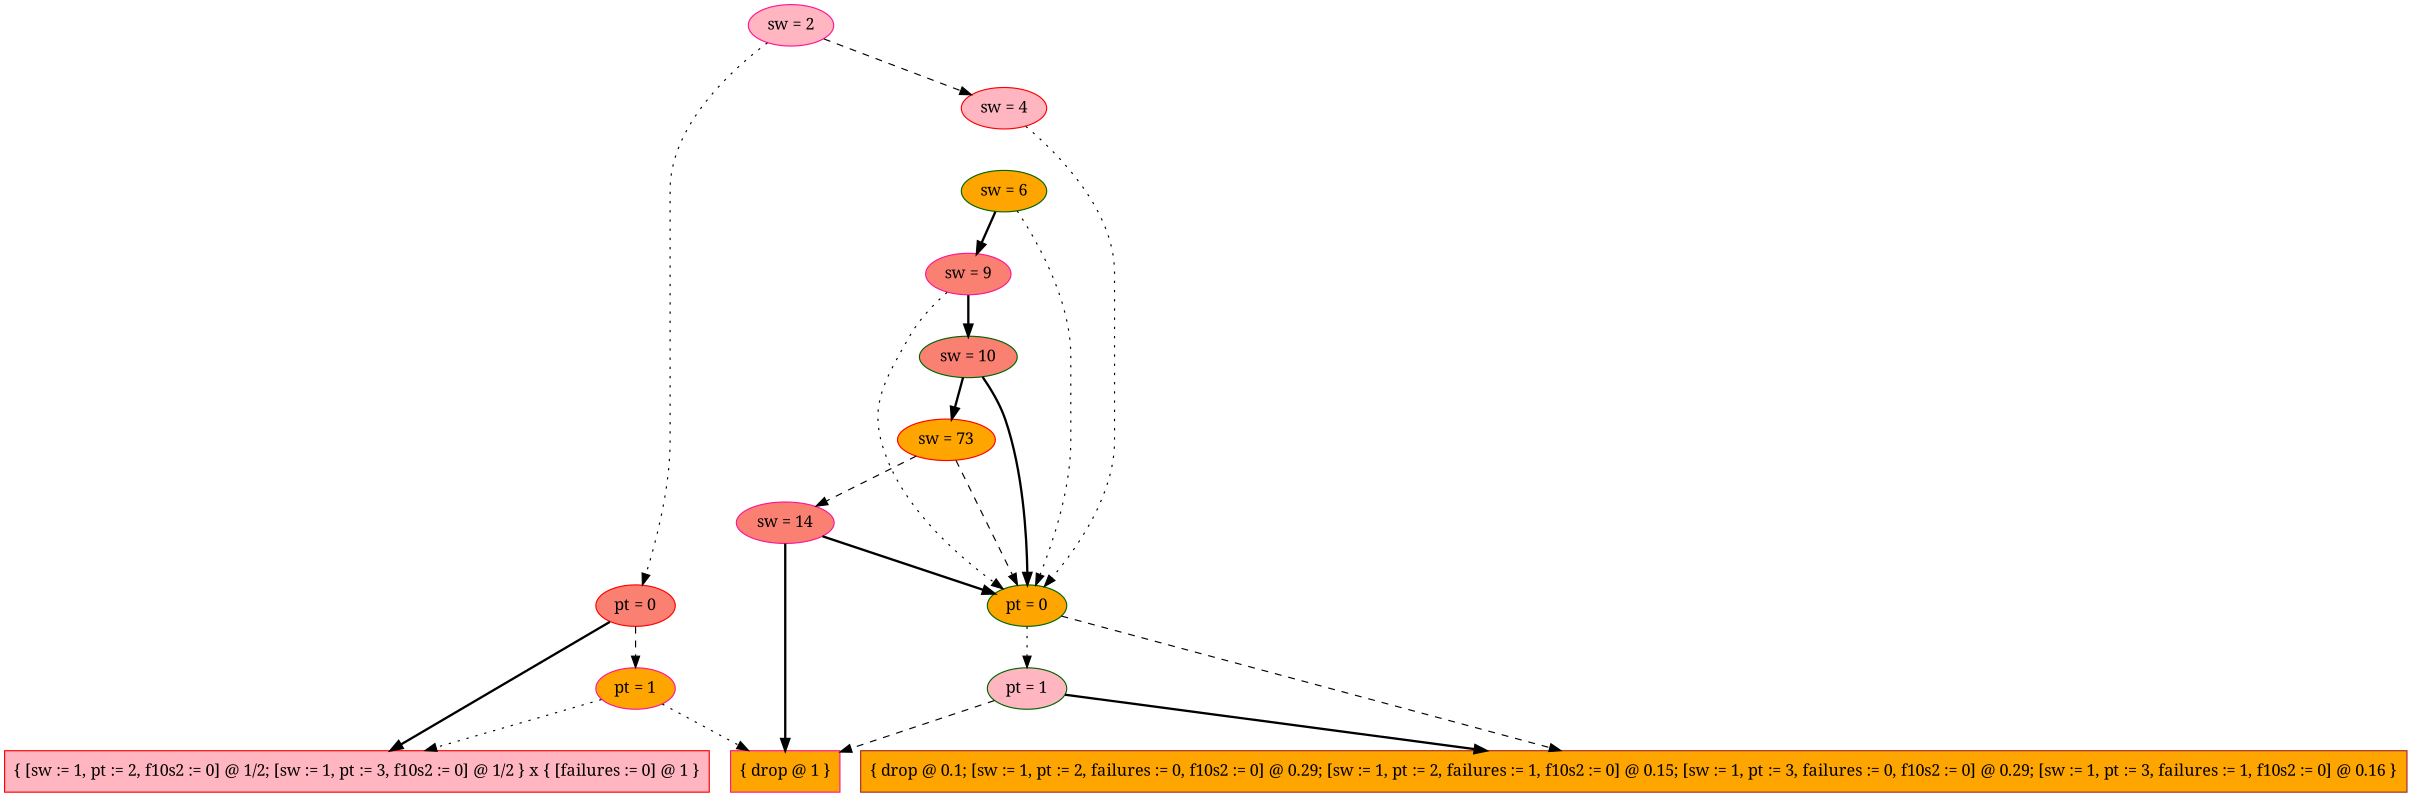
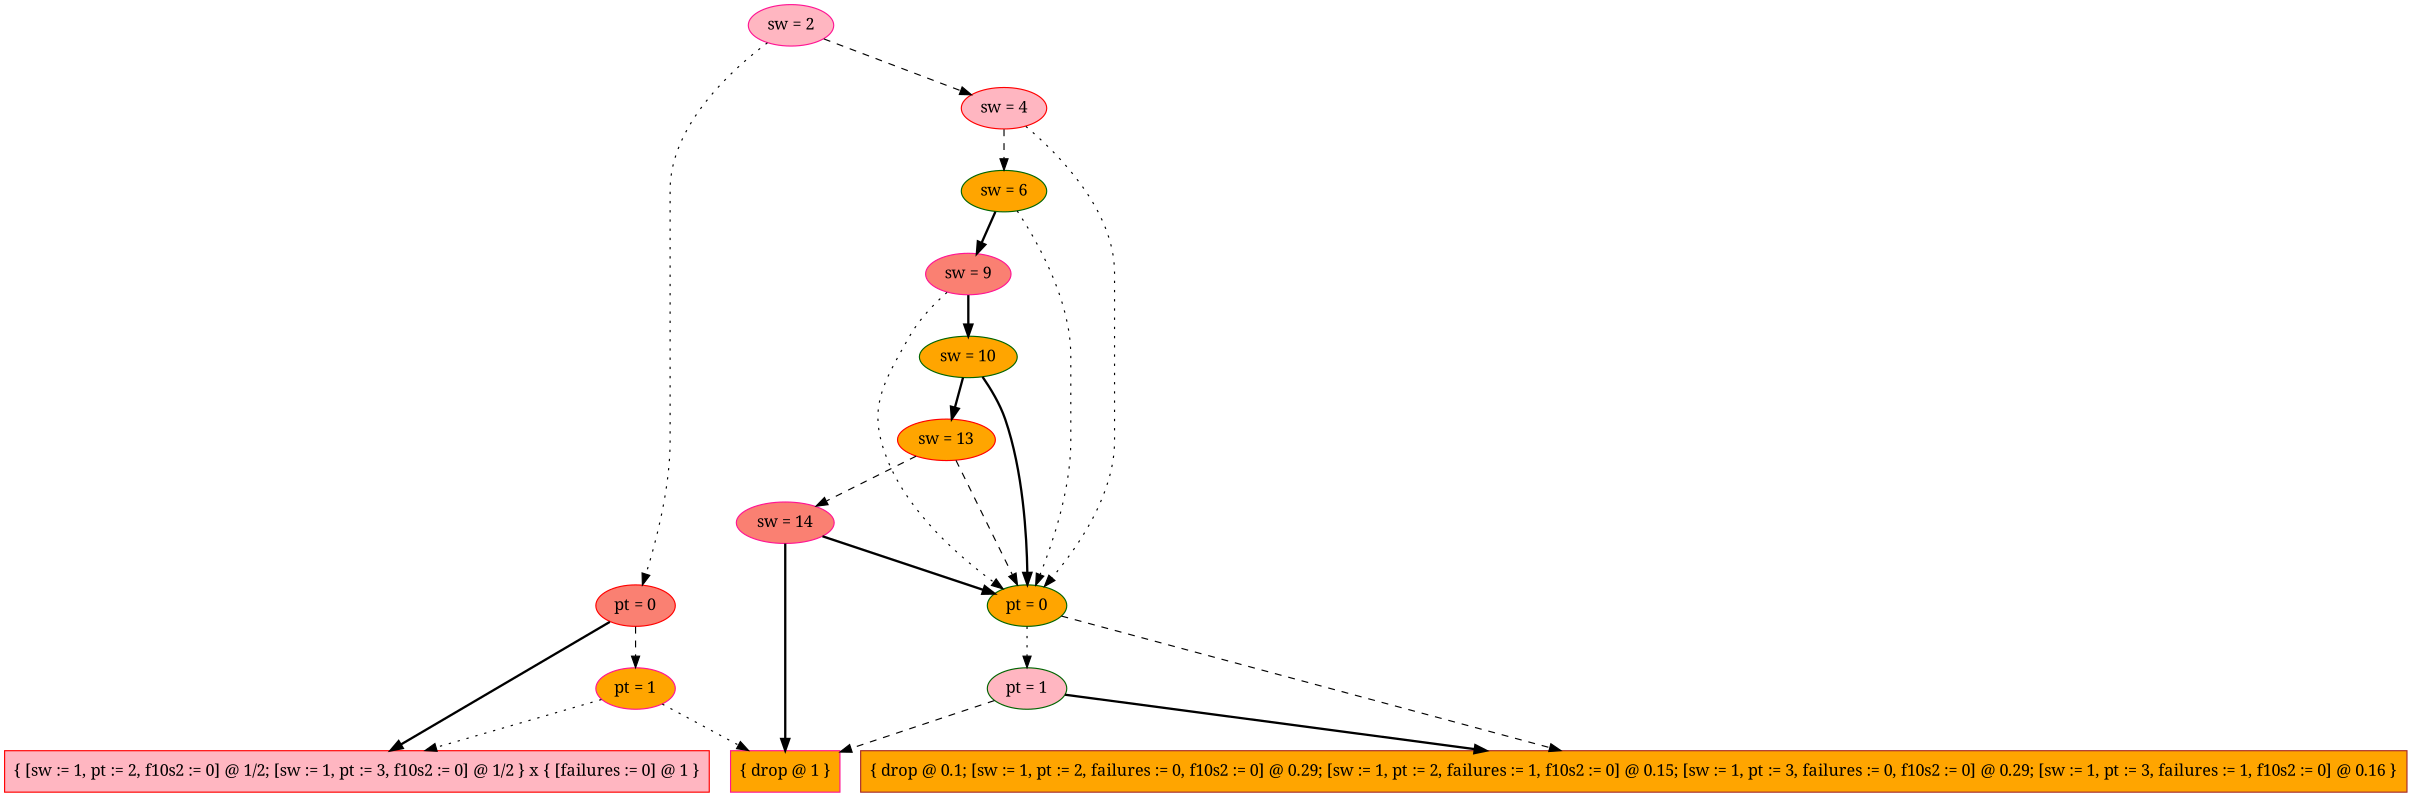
none -> (1004, 144)
(968, 357) -> (968, 357)
(946, 440) -> (946, 440)
